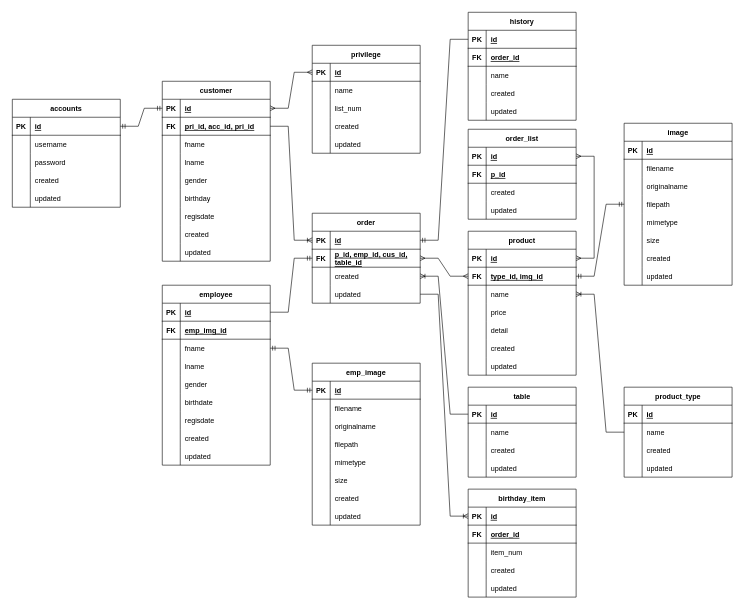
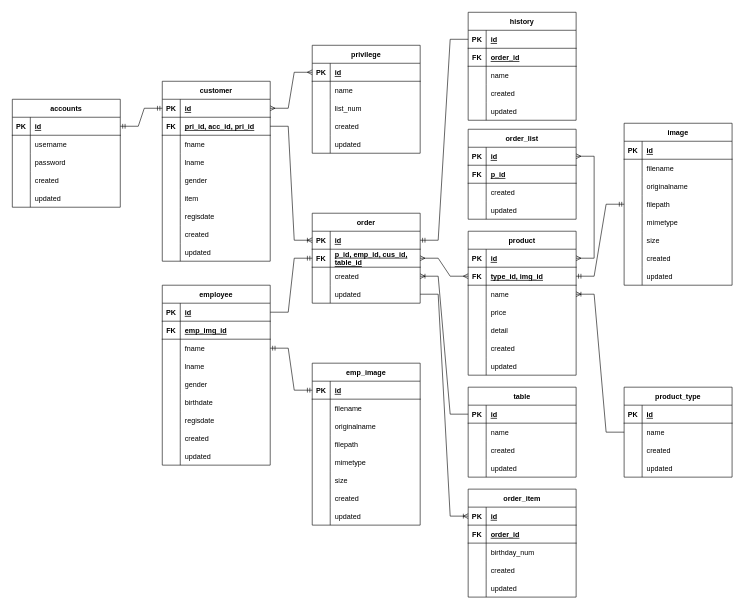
(200, 199) -> (192, 199)
(522, 499) -> (522, 499)
(506, 553) -> (514, 553)
